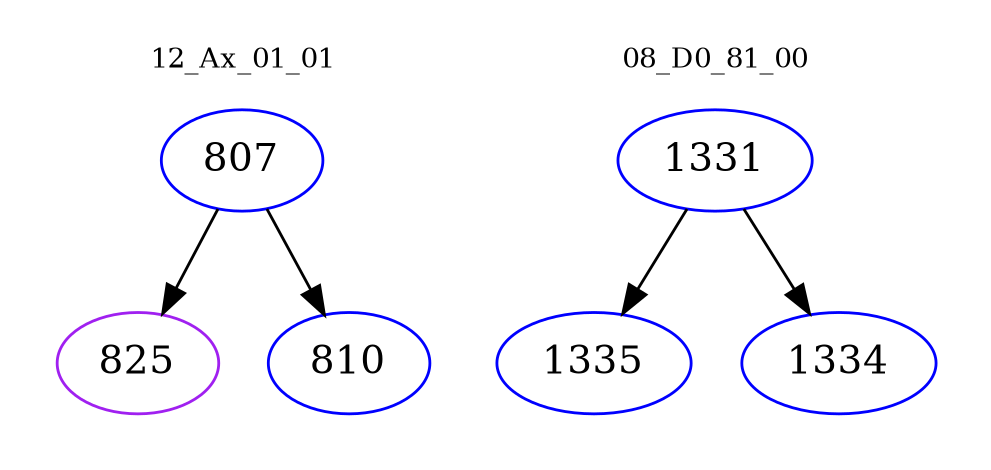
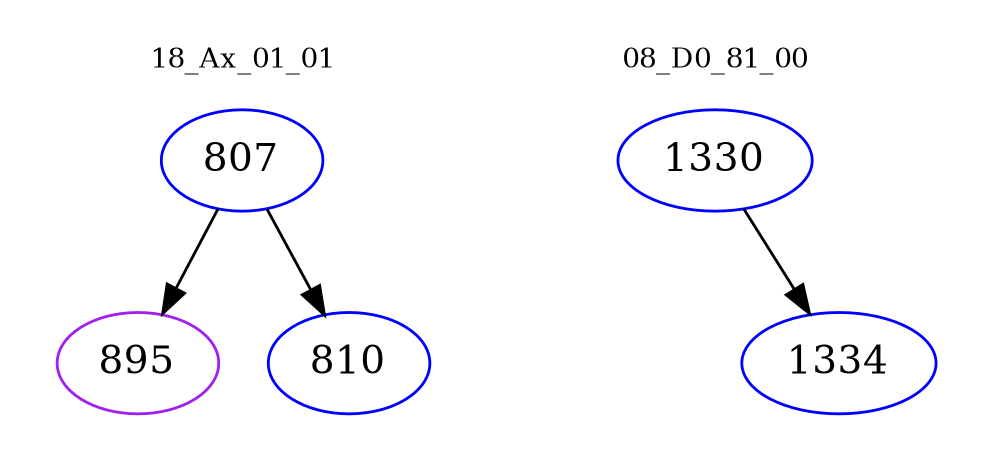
(244, 61) -> (244, 61)
(715, 160) -> (715, 160)
(138, 363) -> (138, 363)
(594, 363) -> none
